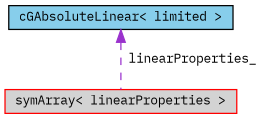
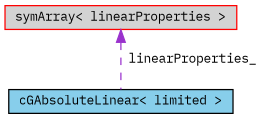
(121, 66) -> (121, 66)
